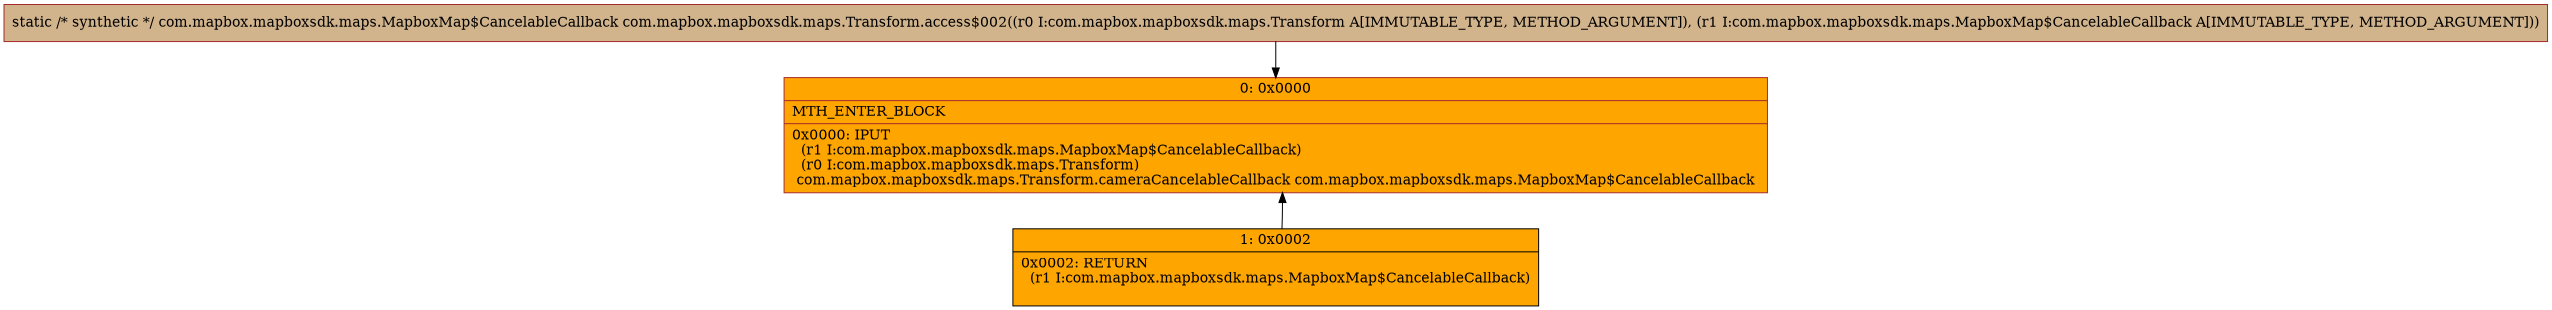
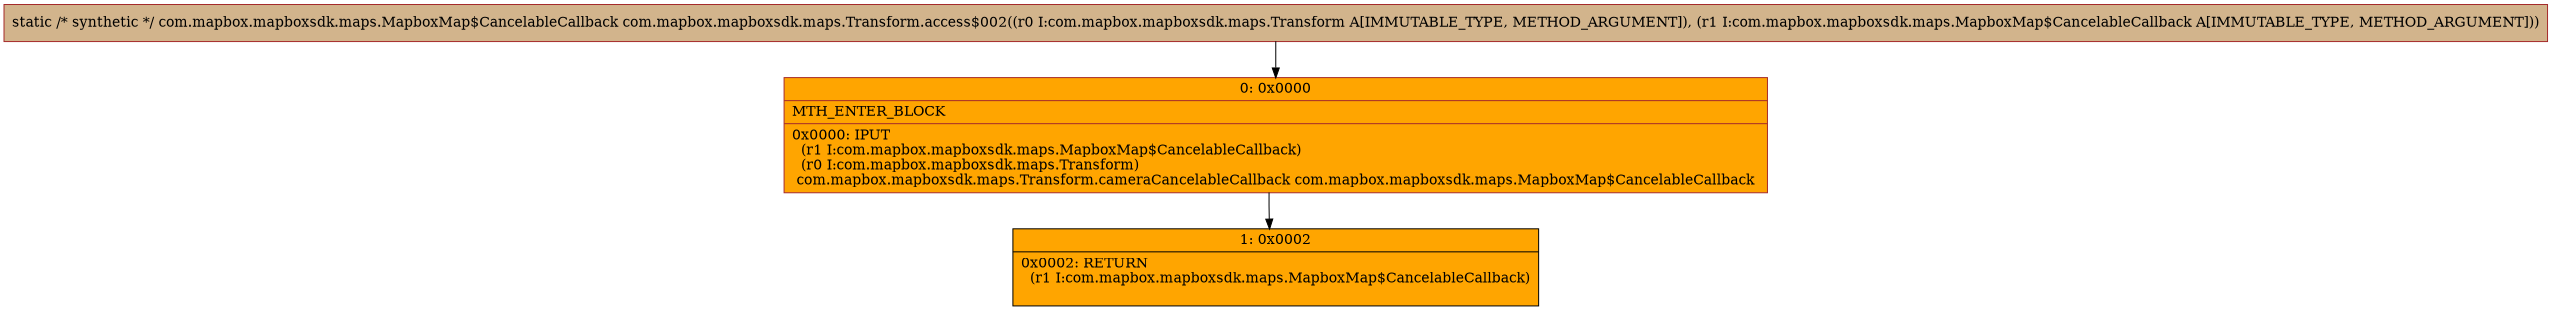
(1282, 216) -> (1269, 206)
